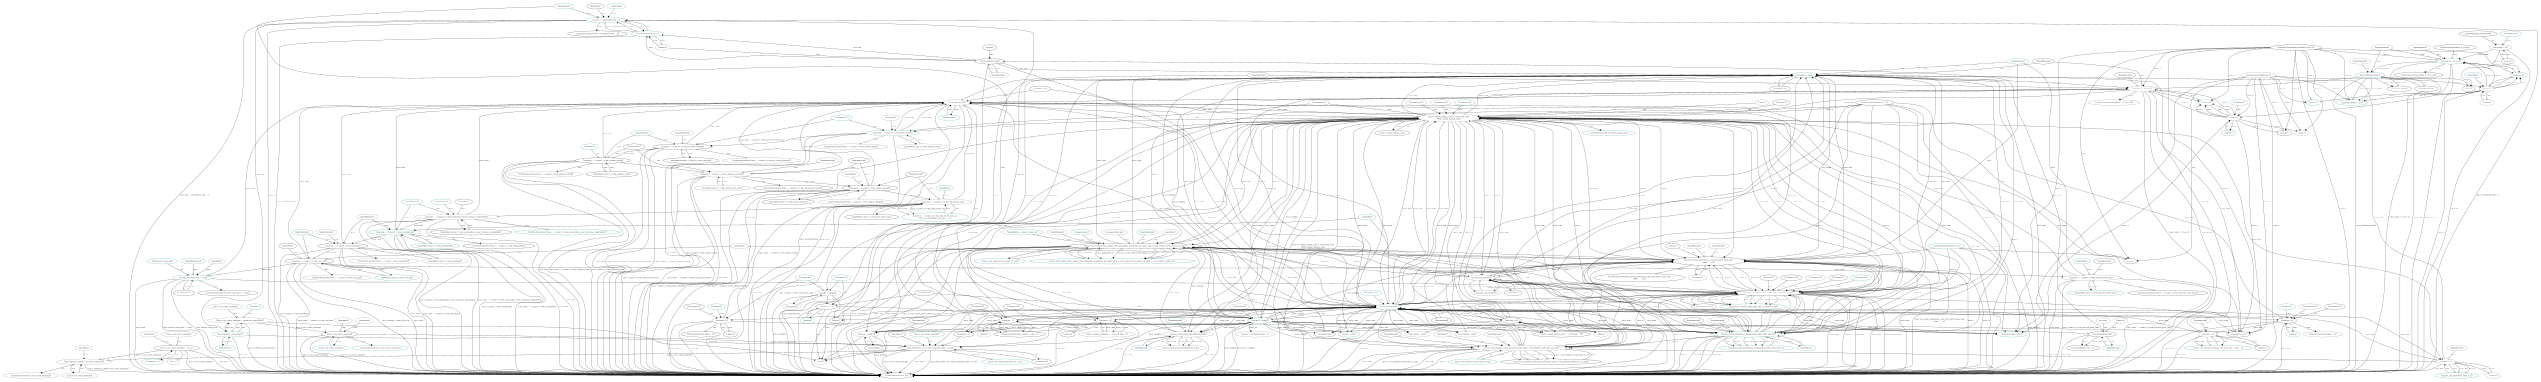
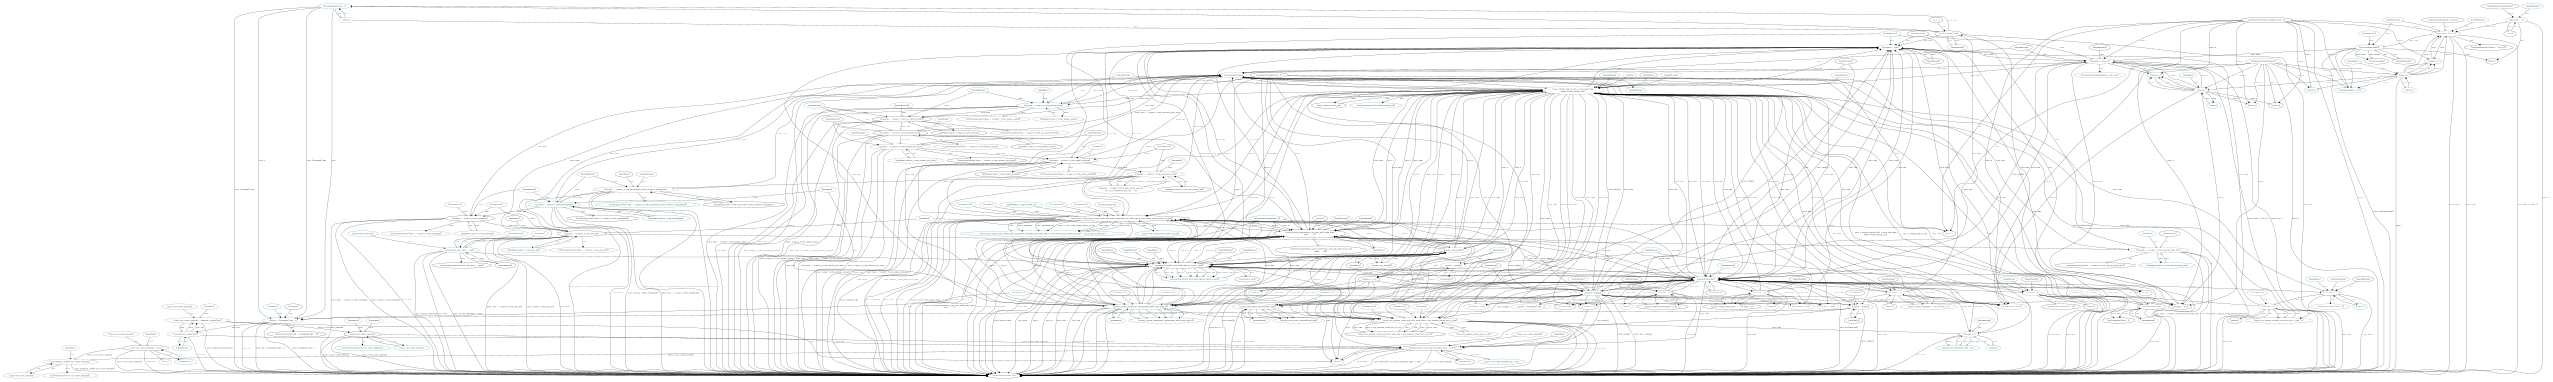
(633, 24) -> none
